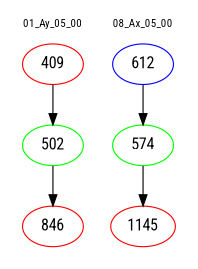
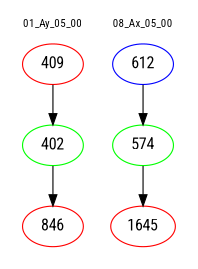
(53, 145) -> (53, 145)
(143, 226) -> (143, 226)
